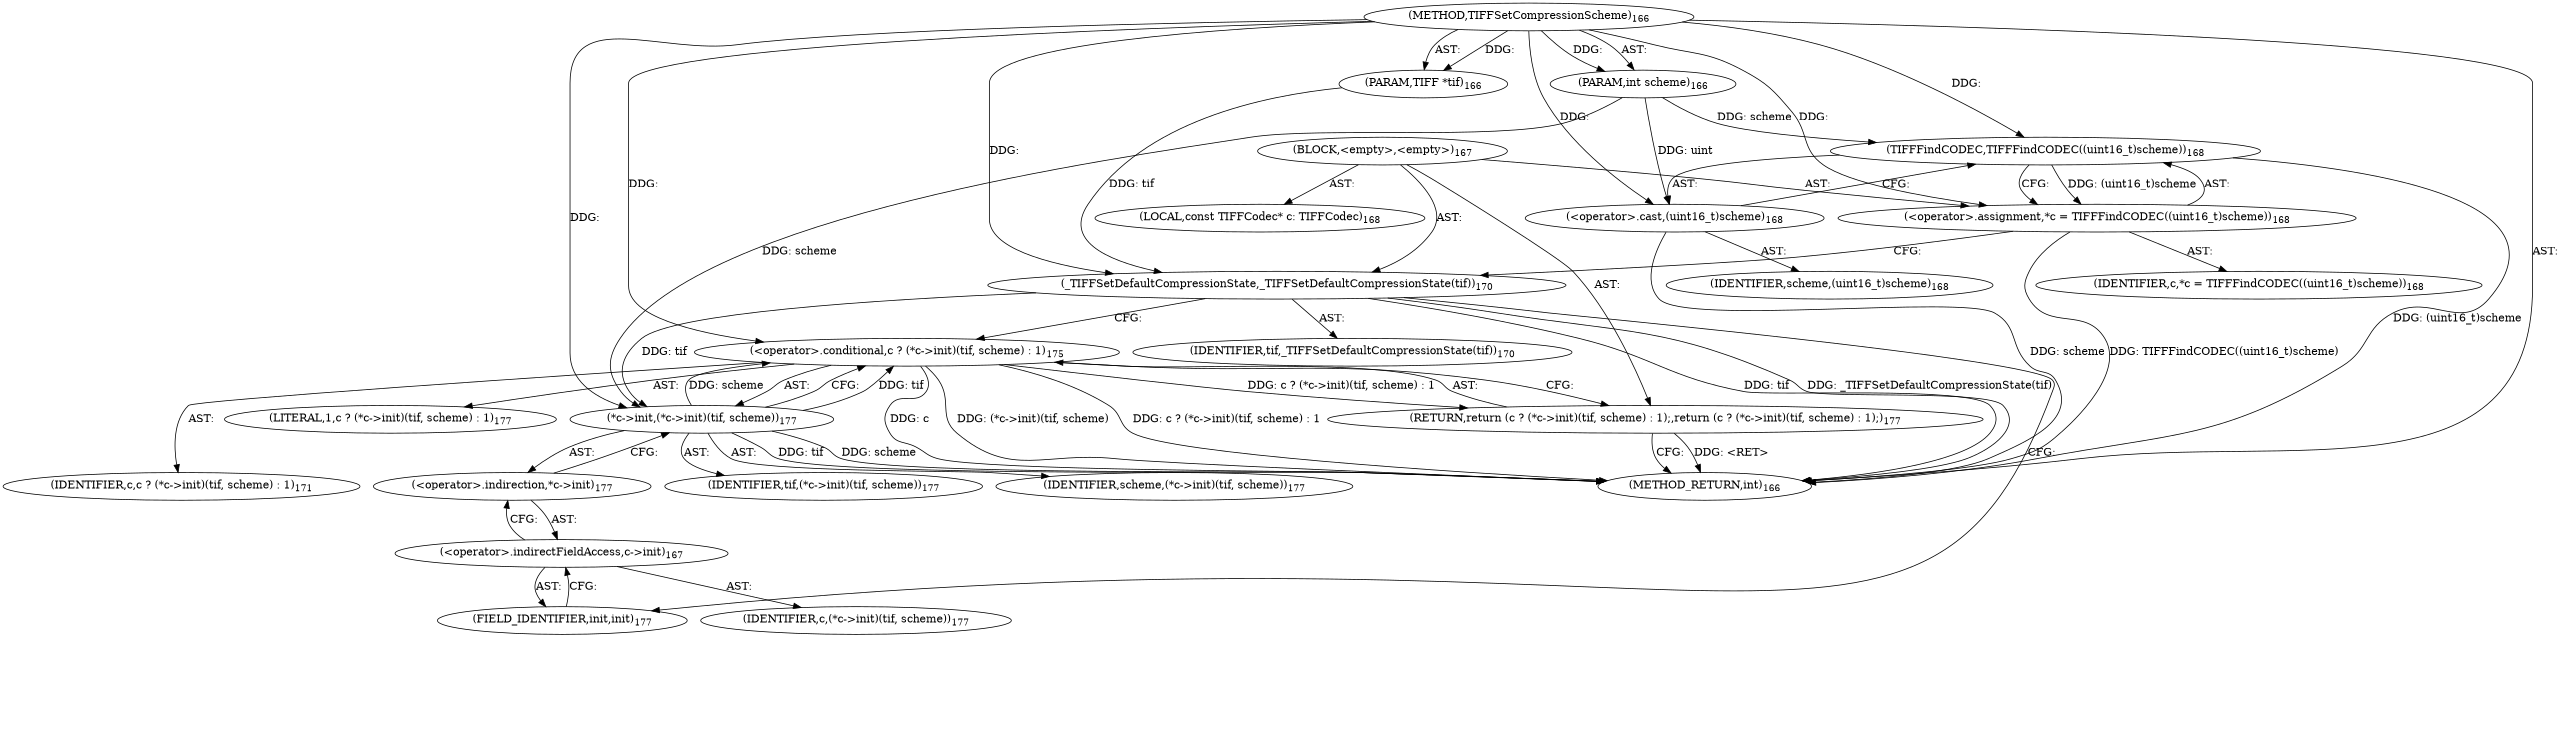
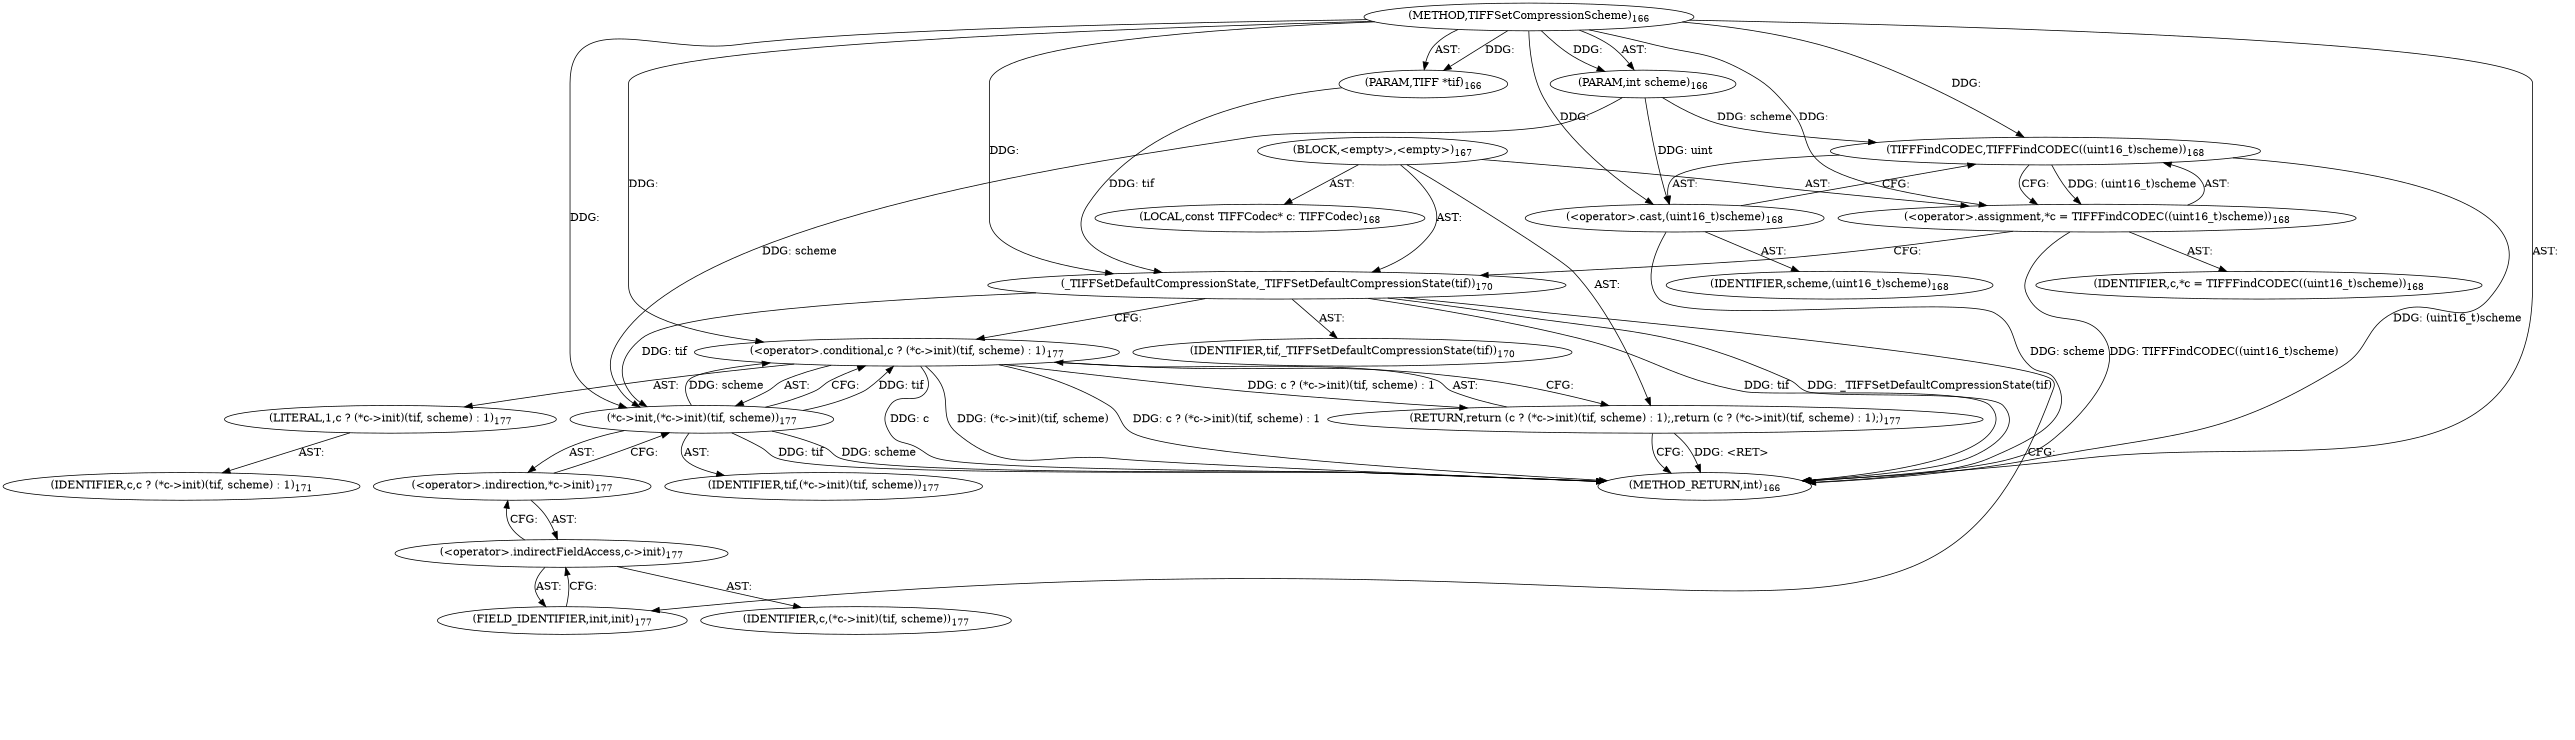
(1055, 351) -> (1055, 351)
(444, 384) -> (290, 452)
(1174, 486) -> none
(674, 552) -> (674, 552)
